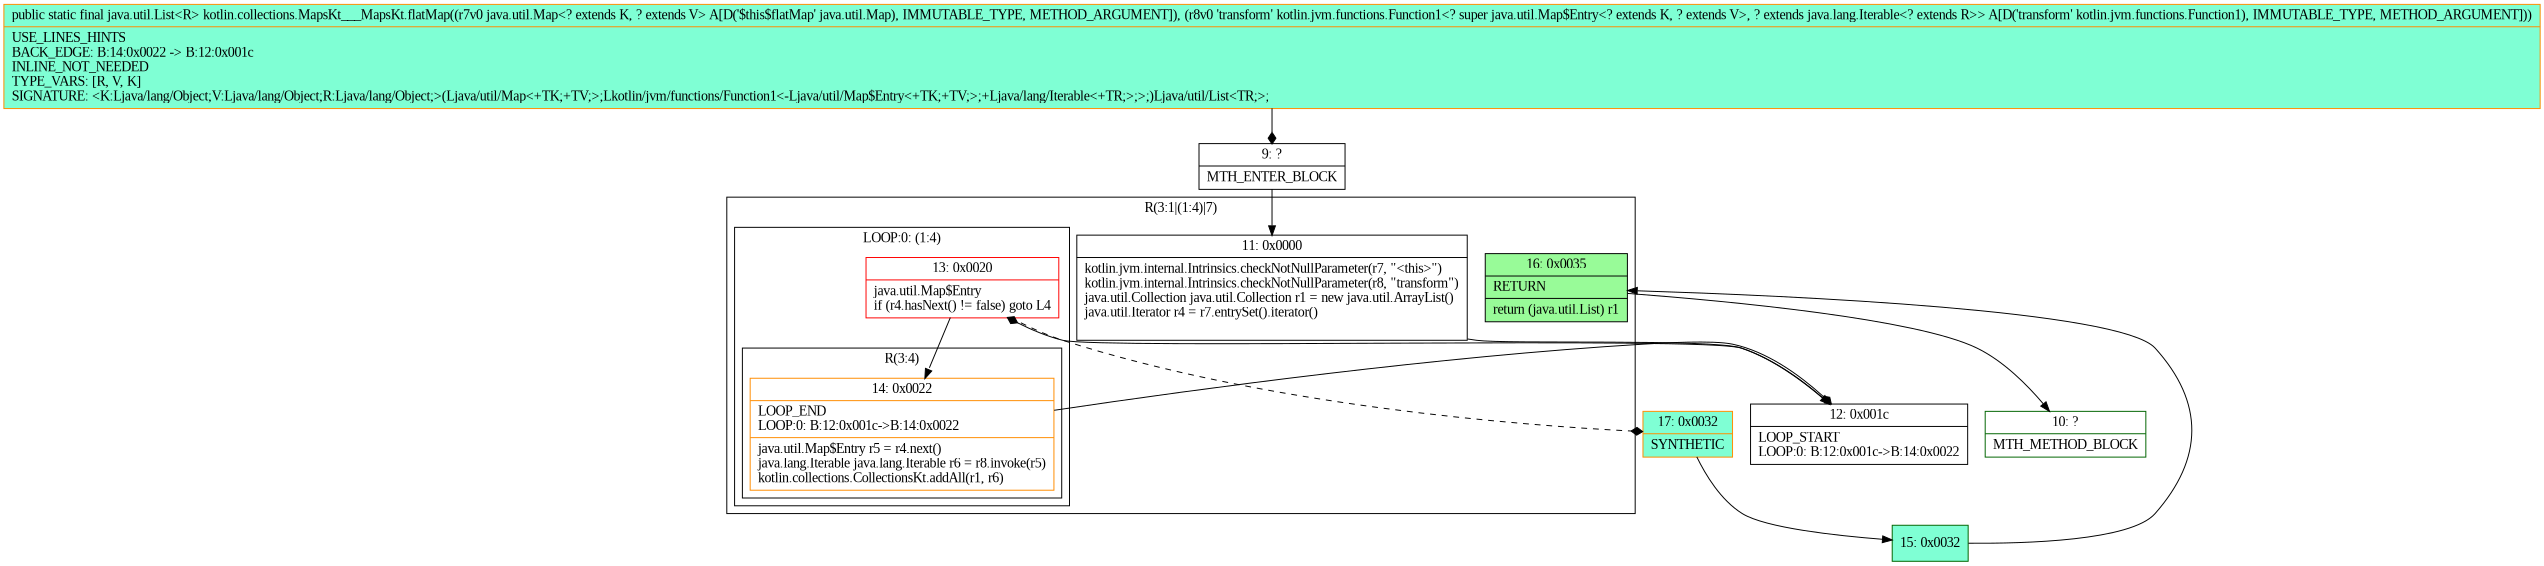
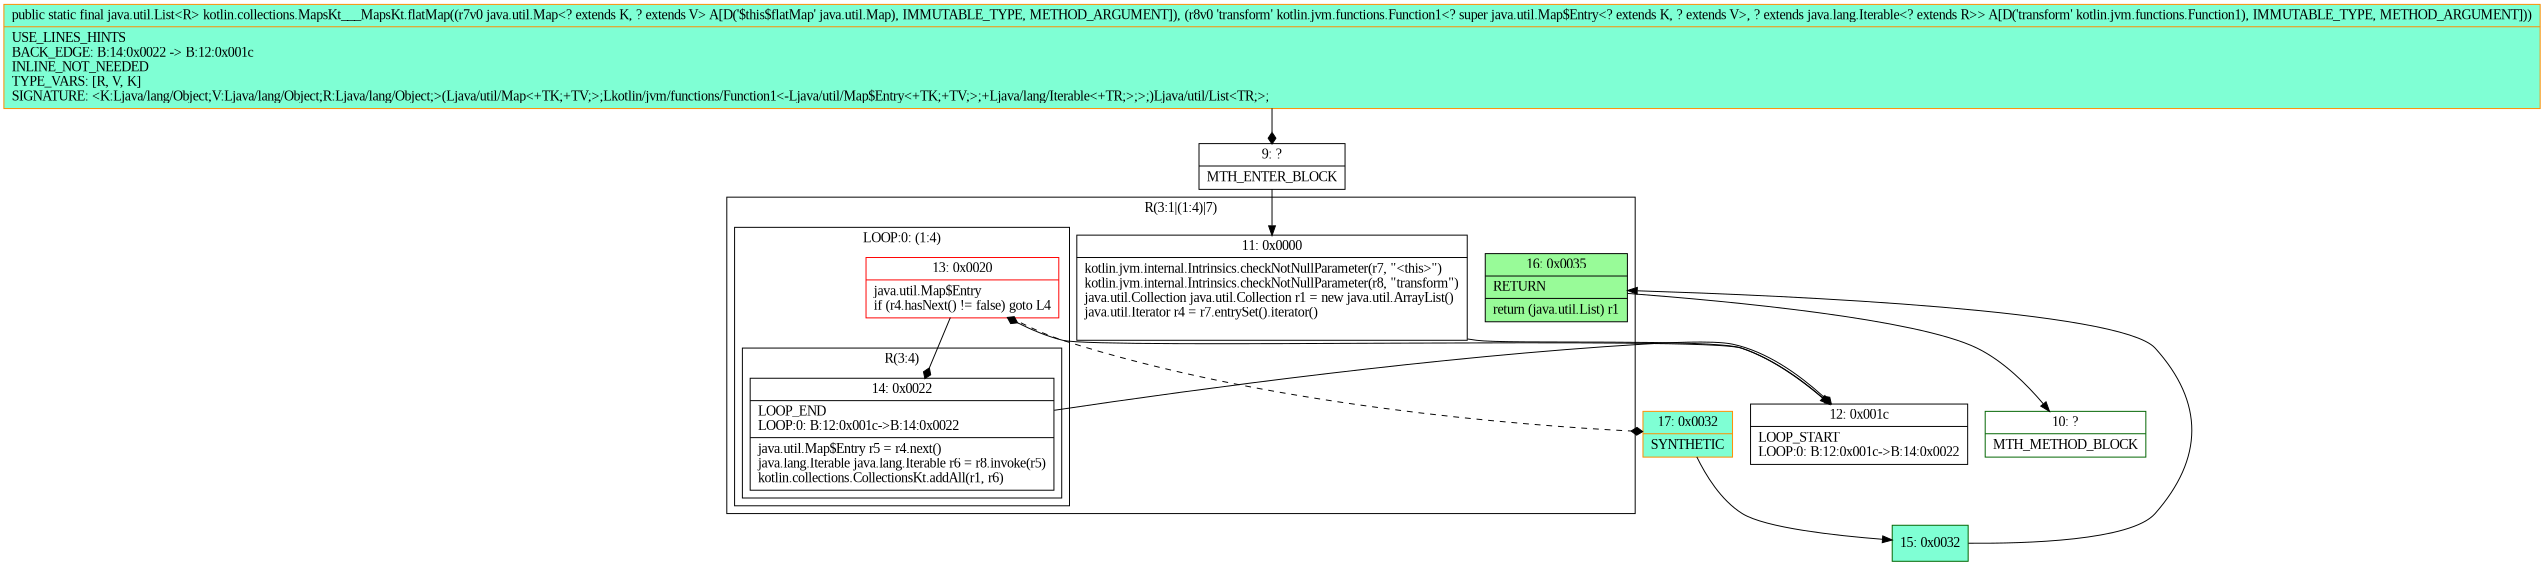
(940, 341) -> (940, 341)
(902, 434) -> (902, 434)
